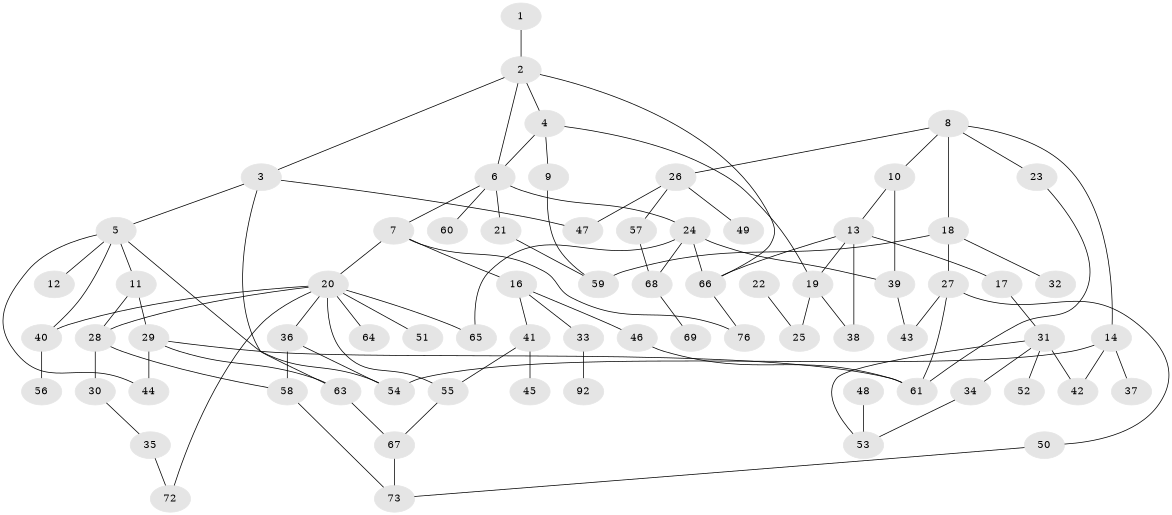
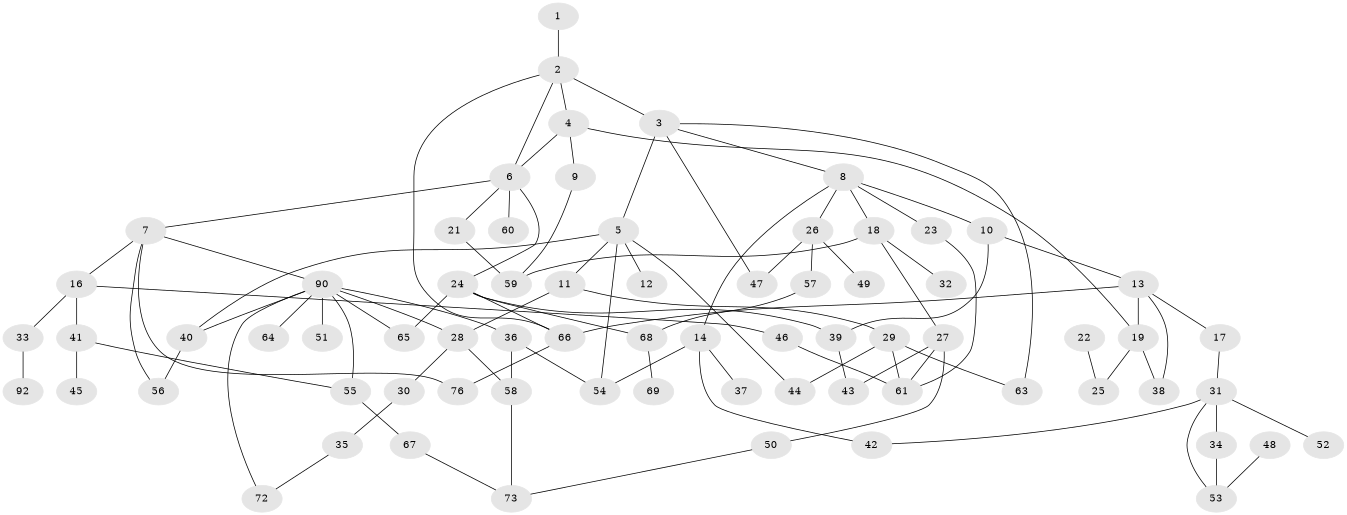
none -> (763, 154)
(328, 284) -> (322, 284)
none -> (130, 313)
(368, 418) -> none
